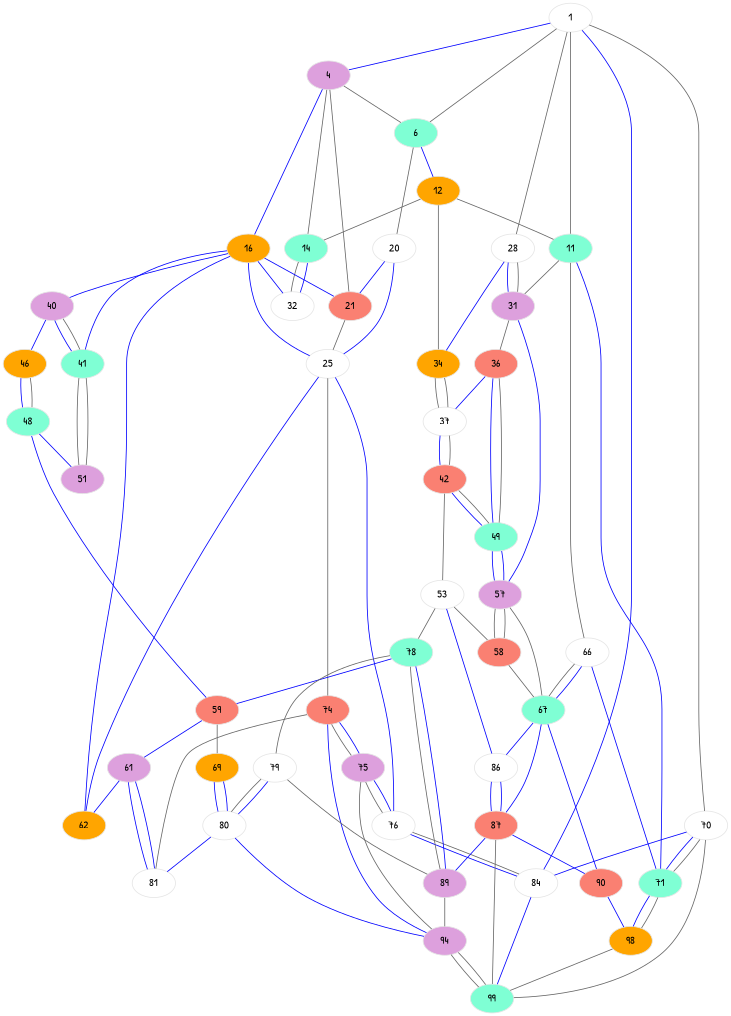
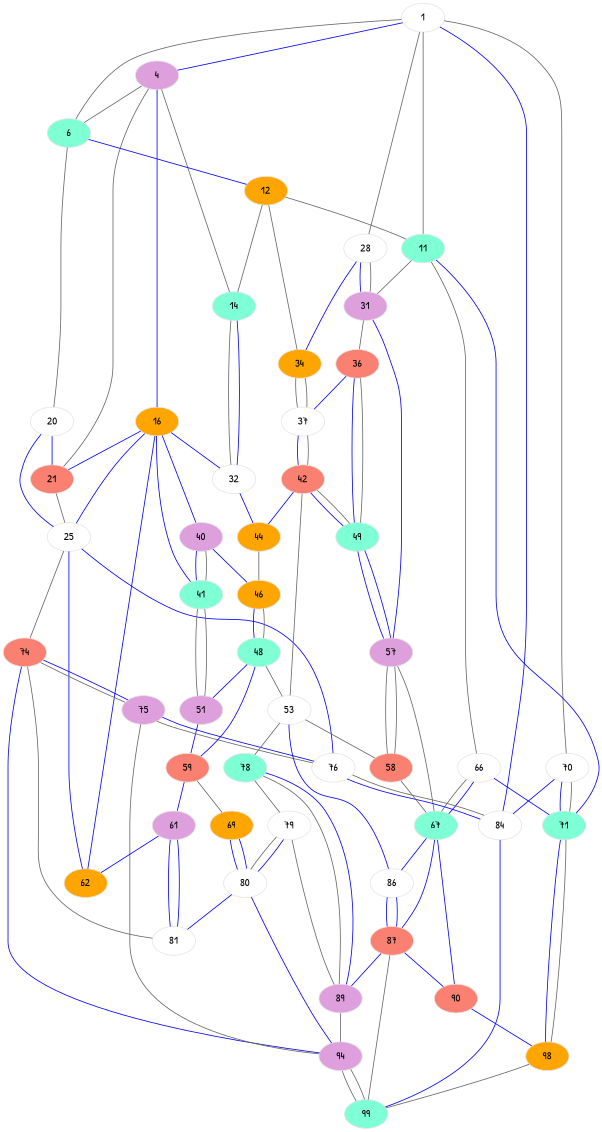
none -> (259, 537)
none -> (274, 681)
(302, 685) -> (194, 739)
(648, 963) -> none
